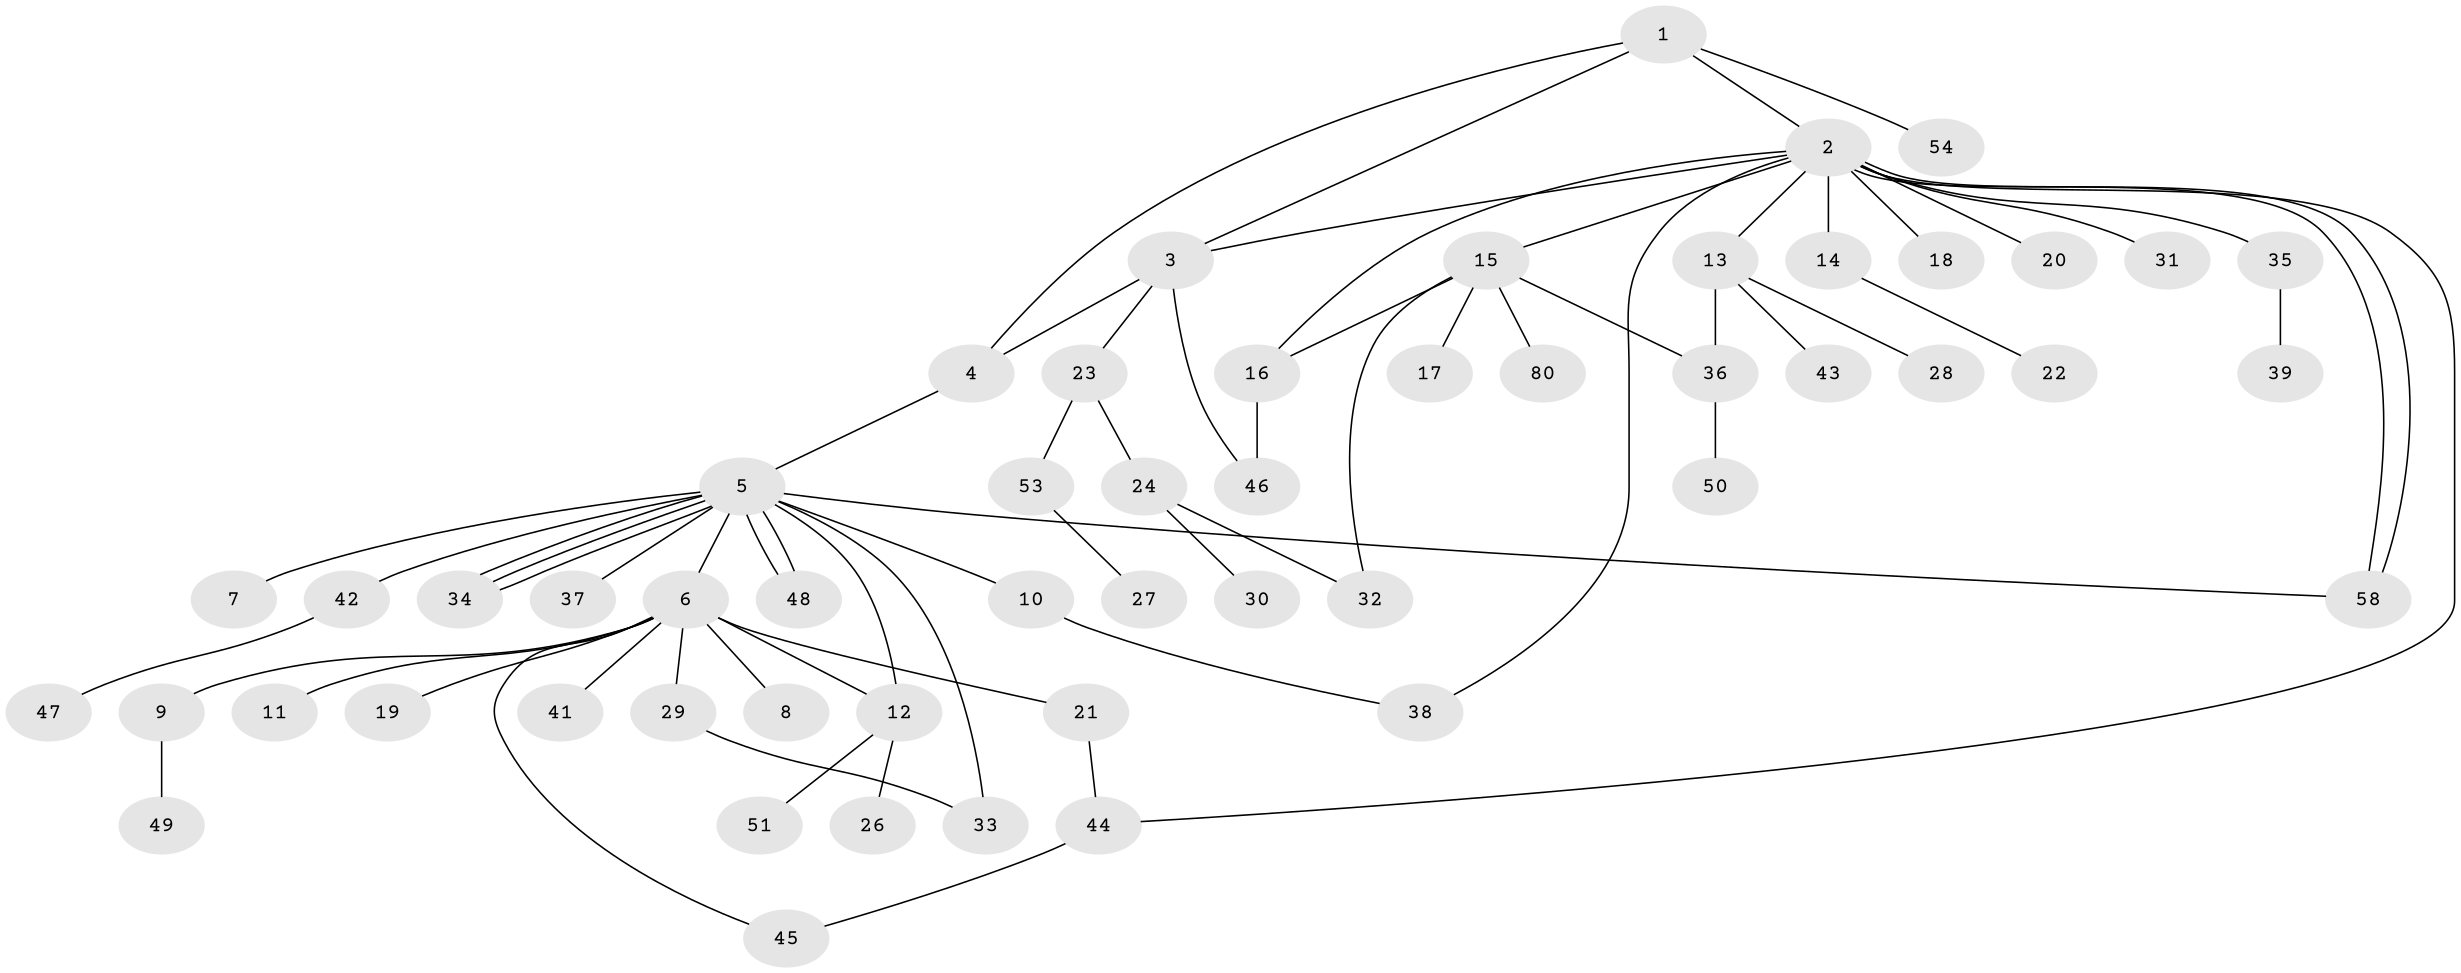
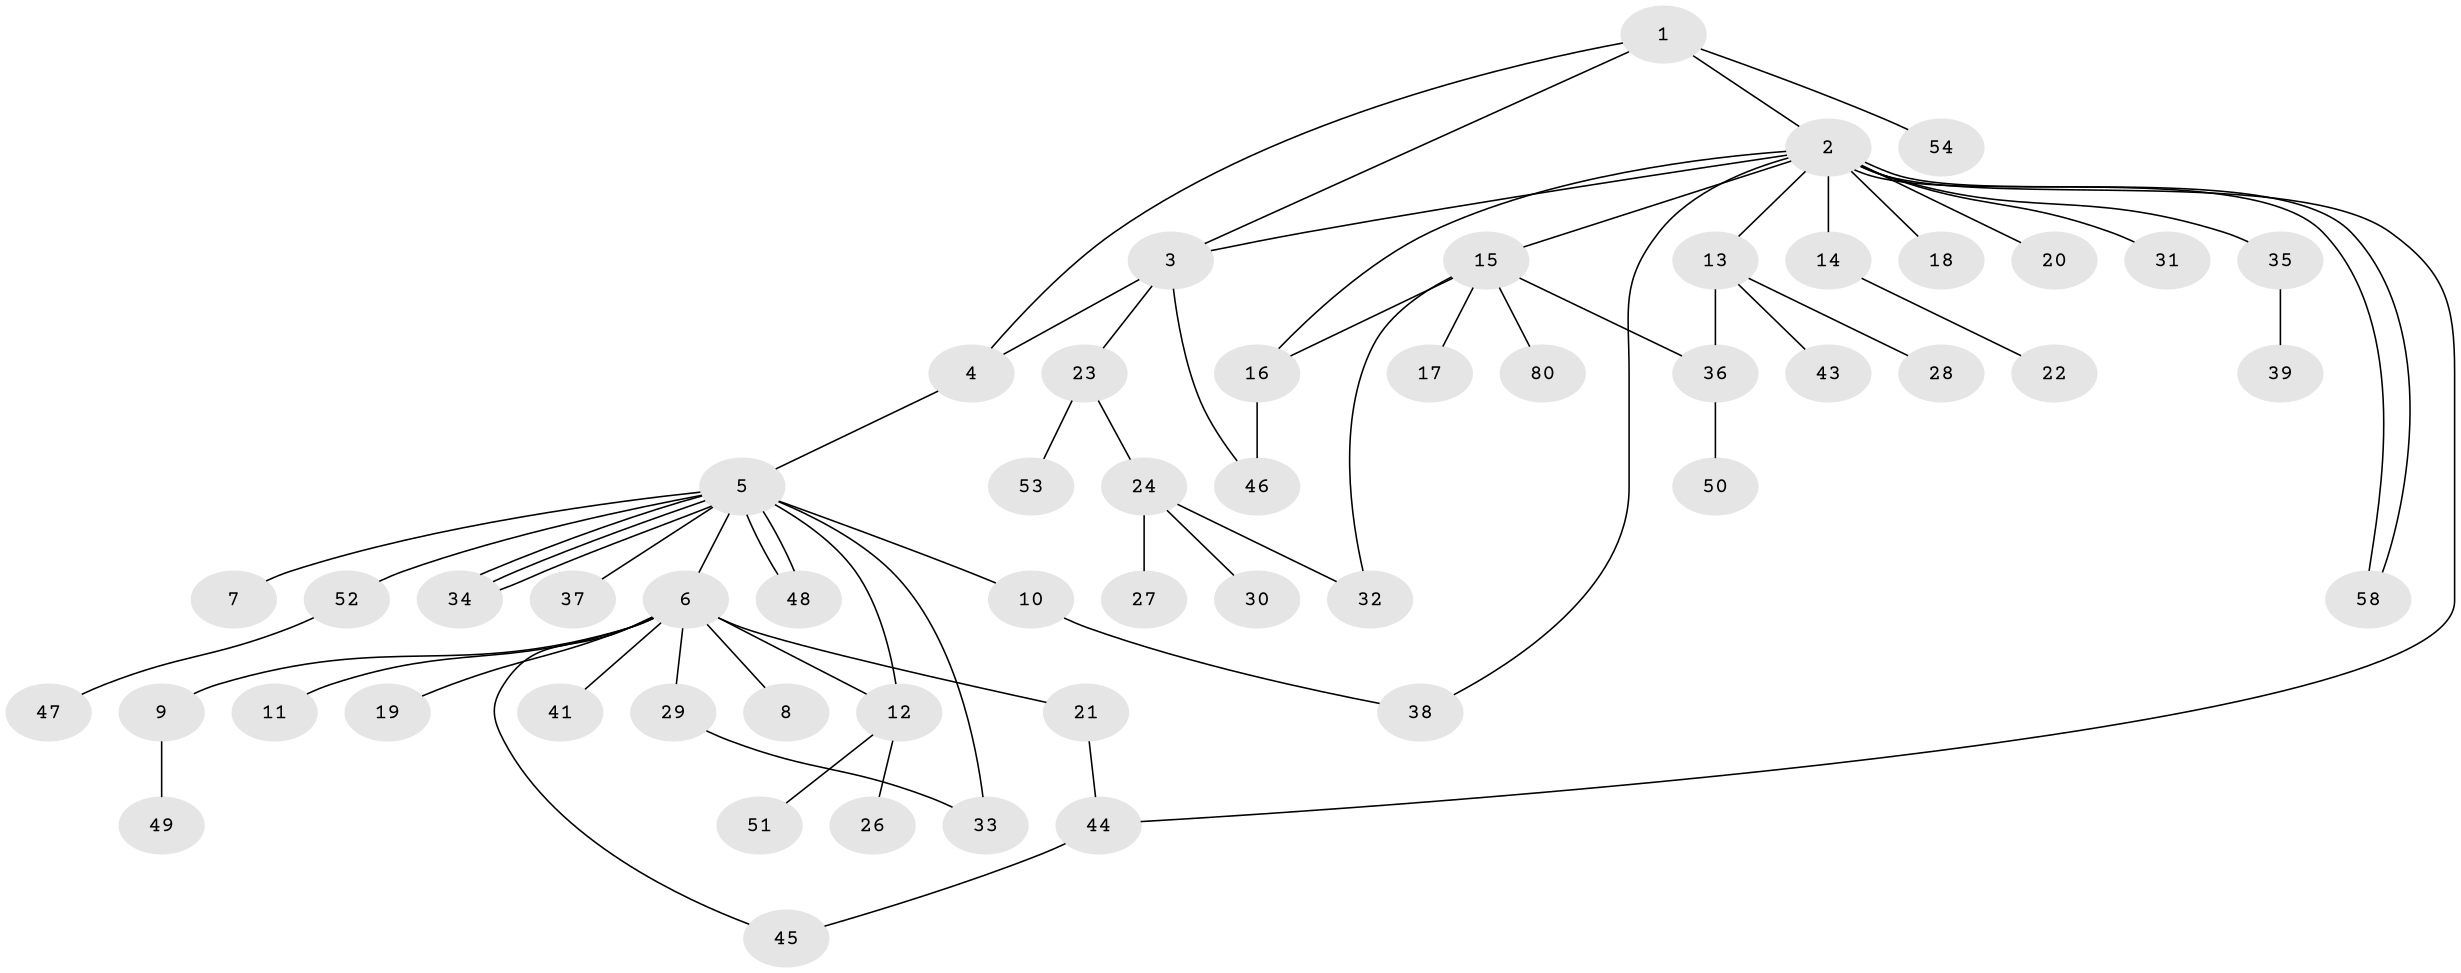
(1087, 543) -> (1144, 543)
(1554, 557) -> none
(347, 600) -> (347, 600)
